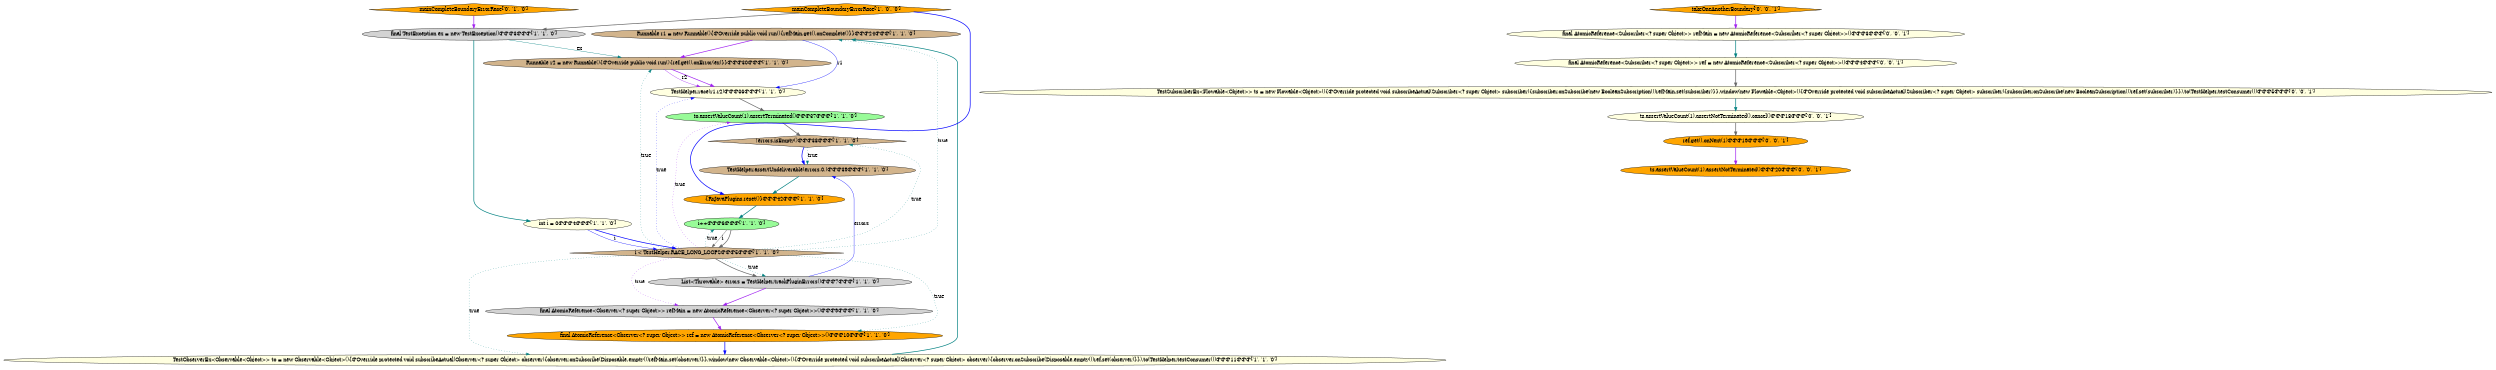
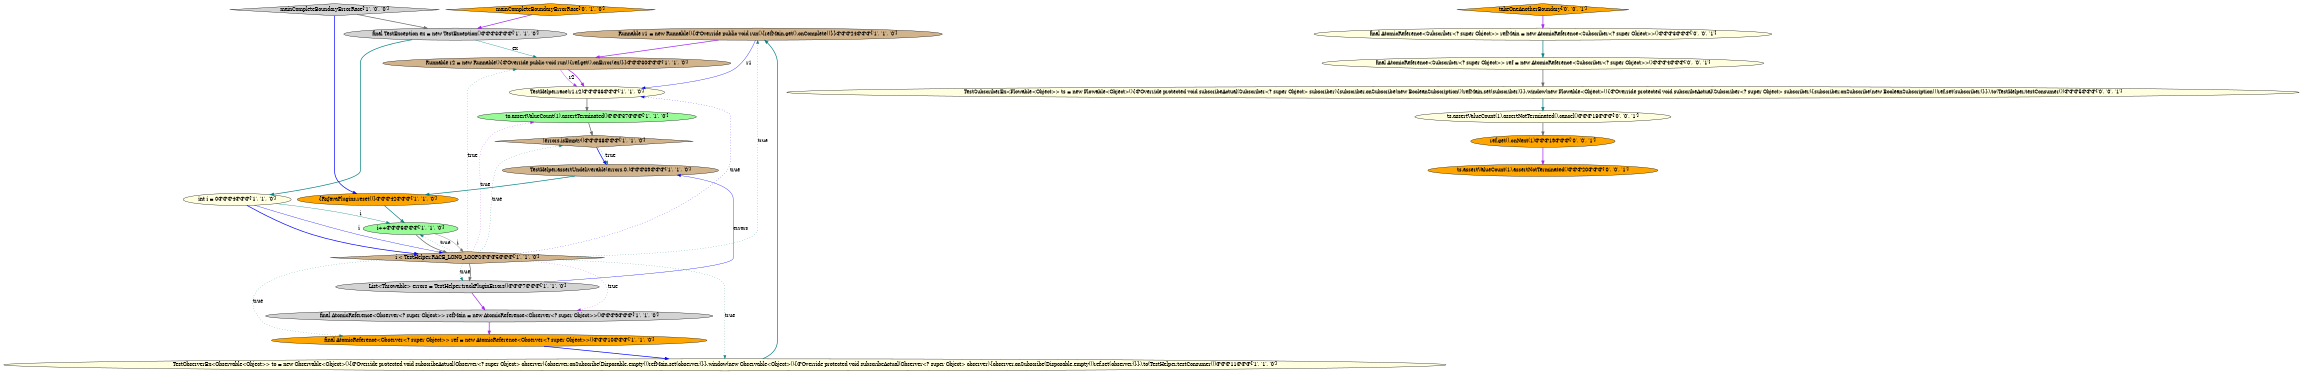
(846, 10) -> (335, 10)
none -> (332, 211)
